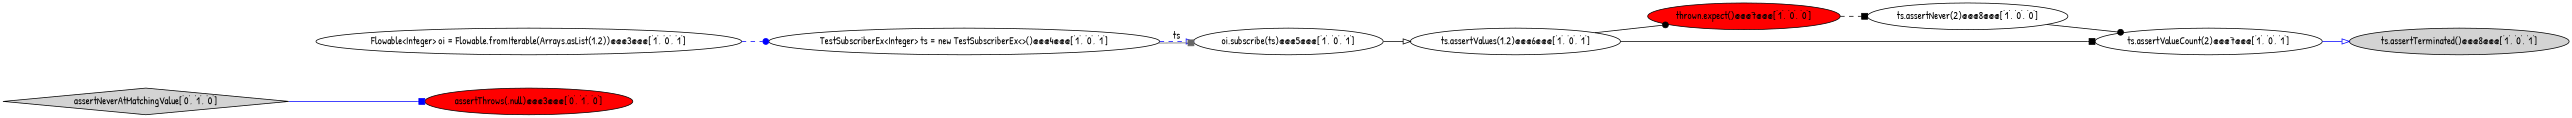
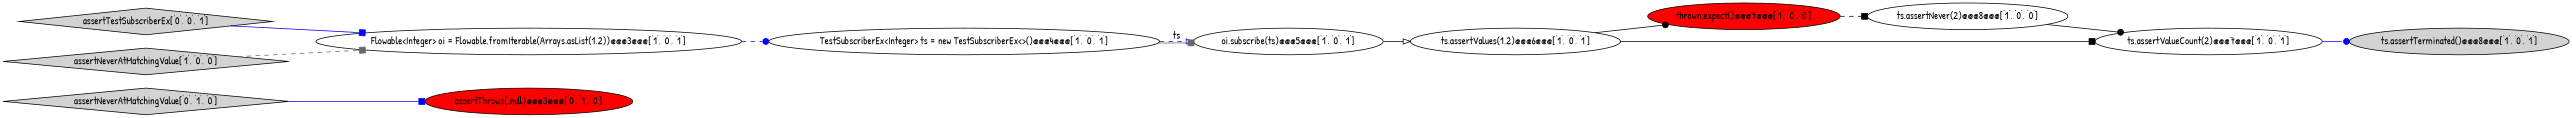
none -> (146, 21)
(2332, 41) -> (2332, 41)
none -> (146, 61)
